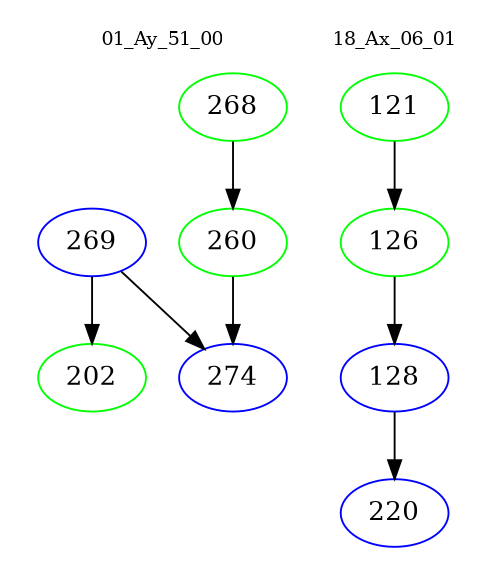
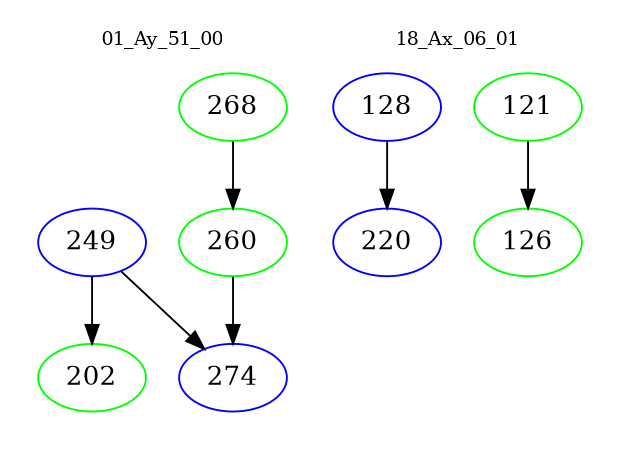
(92, 242) -> (92, 242)
(395, 301) -> none
